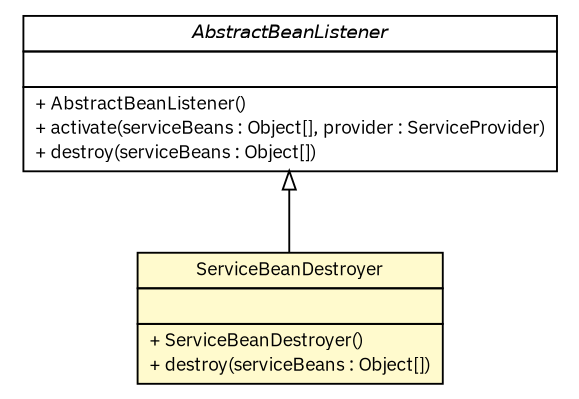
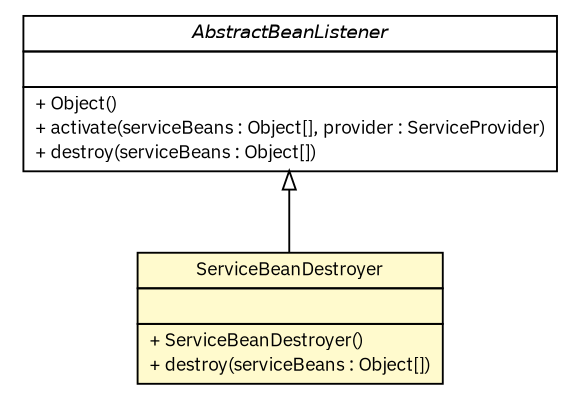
(141, 104) -> (77, 104)
